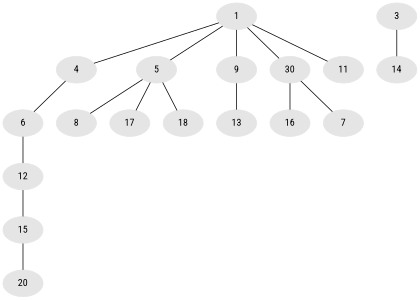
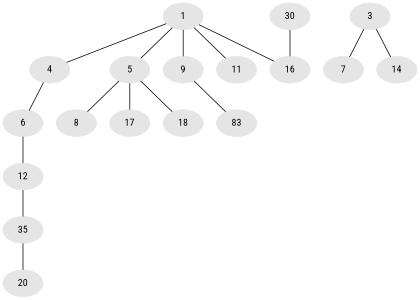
(263, 43) -> (237, 43)
(317, 96) -> (357, 43)
(237, 123) -> (237, 123)
(23, 230) -> (23, 230)
